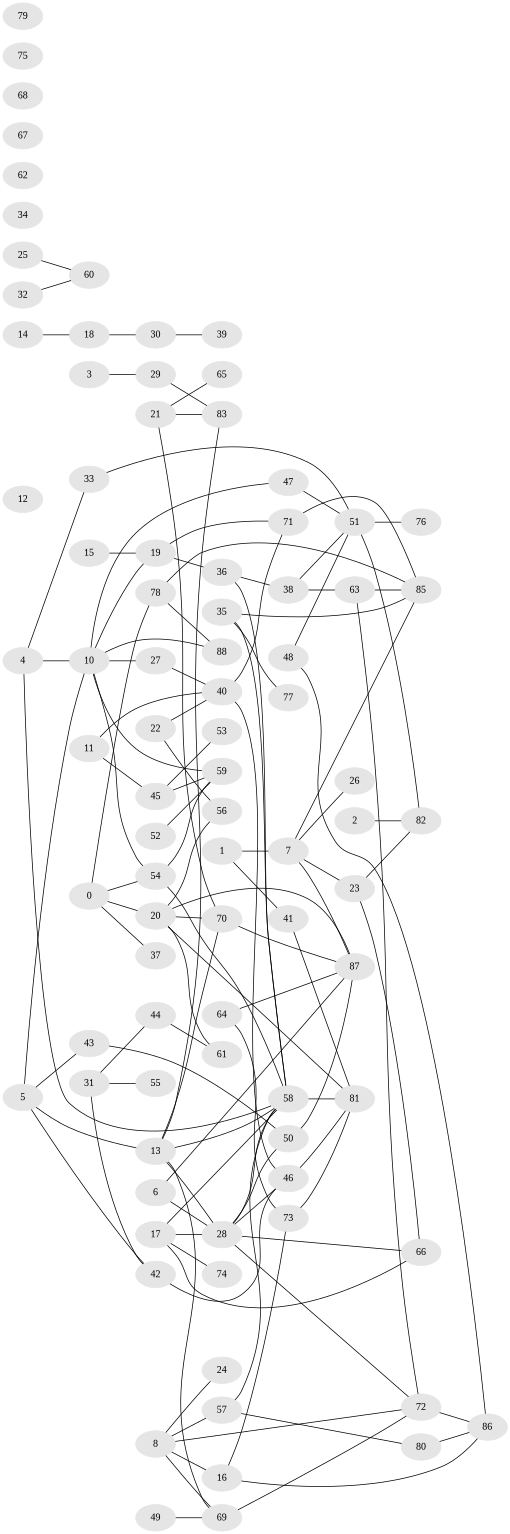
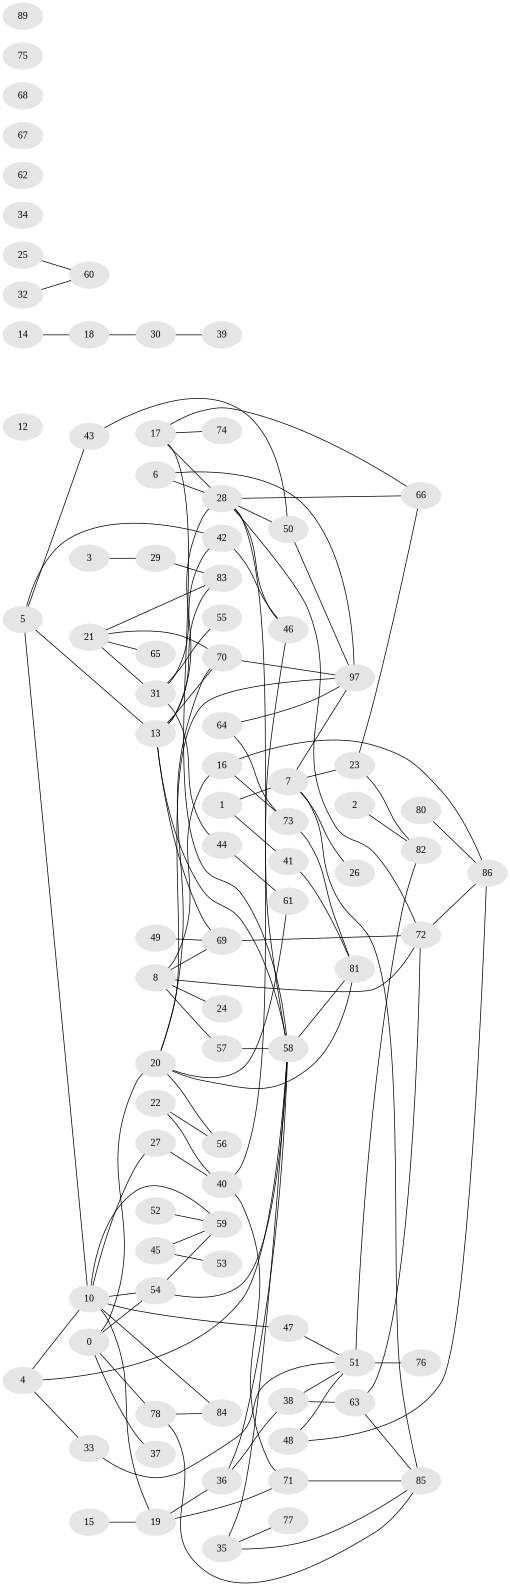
(23, 16) -> (23, 16)
(222, 652) -> (222, 1413)
none -> (122, 666)
(89, 749) -> none
(355, 967) -> (355, 678)
(324, 1140) -> none
(322, 1429) -> none
